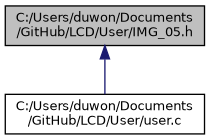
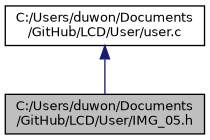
(105, 77) -> (105, 77)
